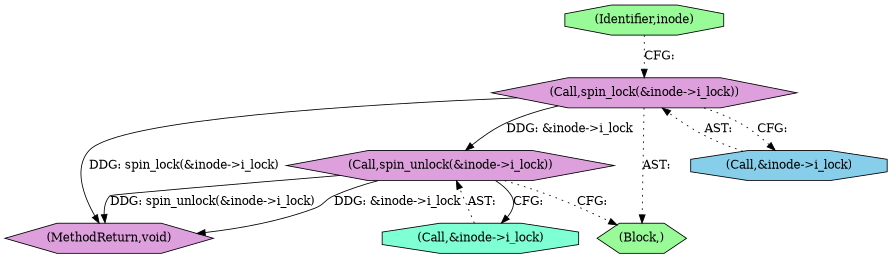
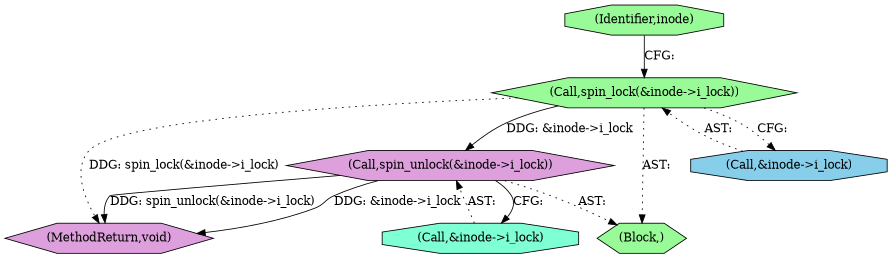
(644, 52) -> (644, 52)
(644, 93) -> (644, 93)
(266, 114) -> (266, 114)
(594, 202) -> (594, 202)
